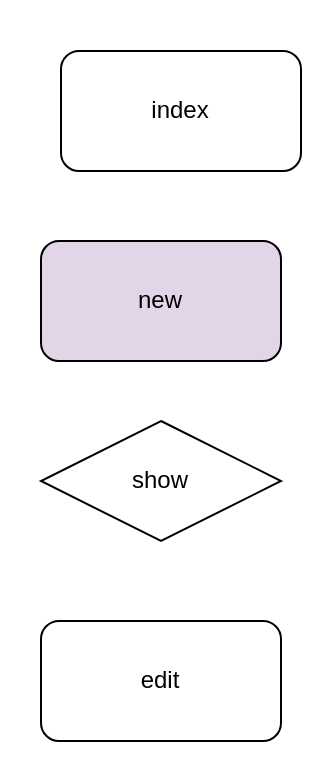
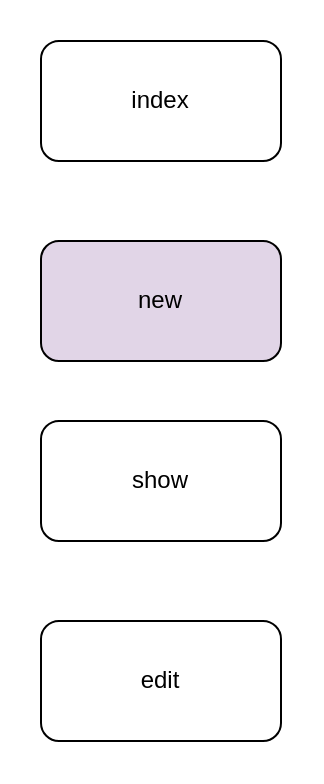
(181, 111) -> (161, 101)
(161, 481) -> (161, 481)
